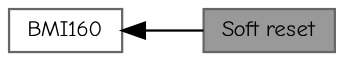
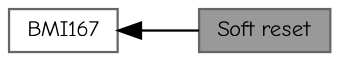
(66, 31) -> (63, 31)
